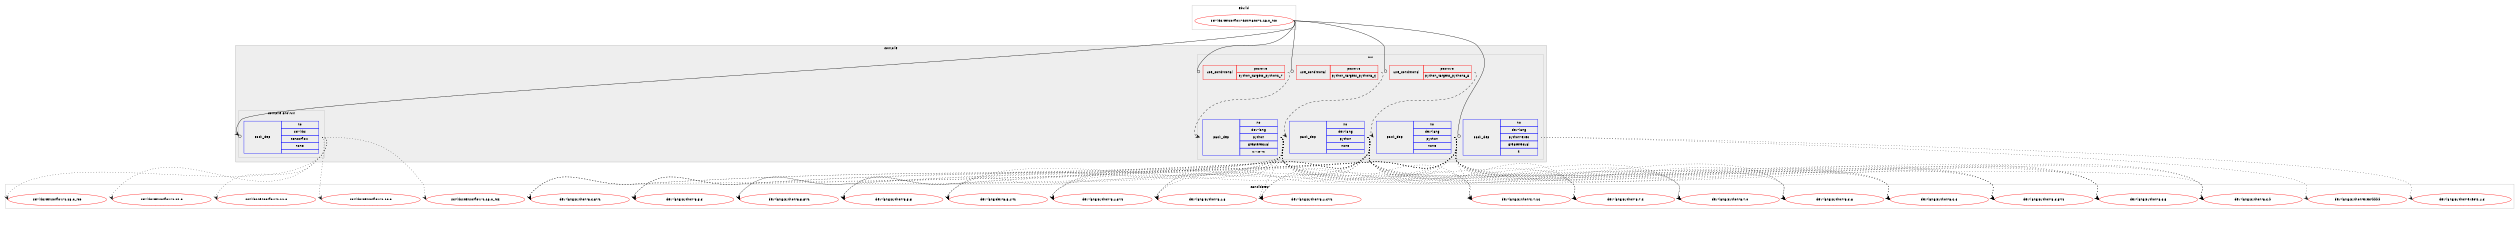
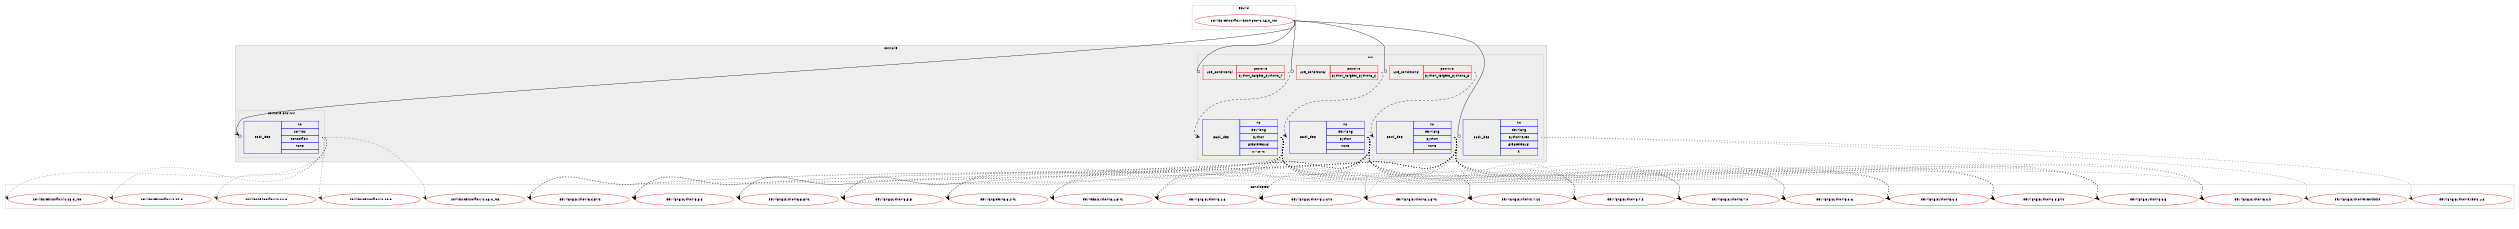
(1103, 200) -> (1103, 200)
none -> (1417, 200)
